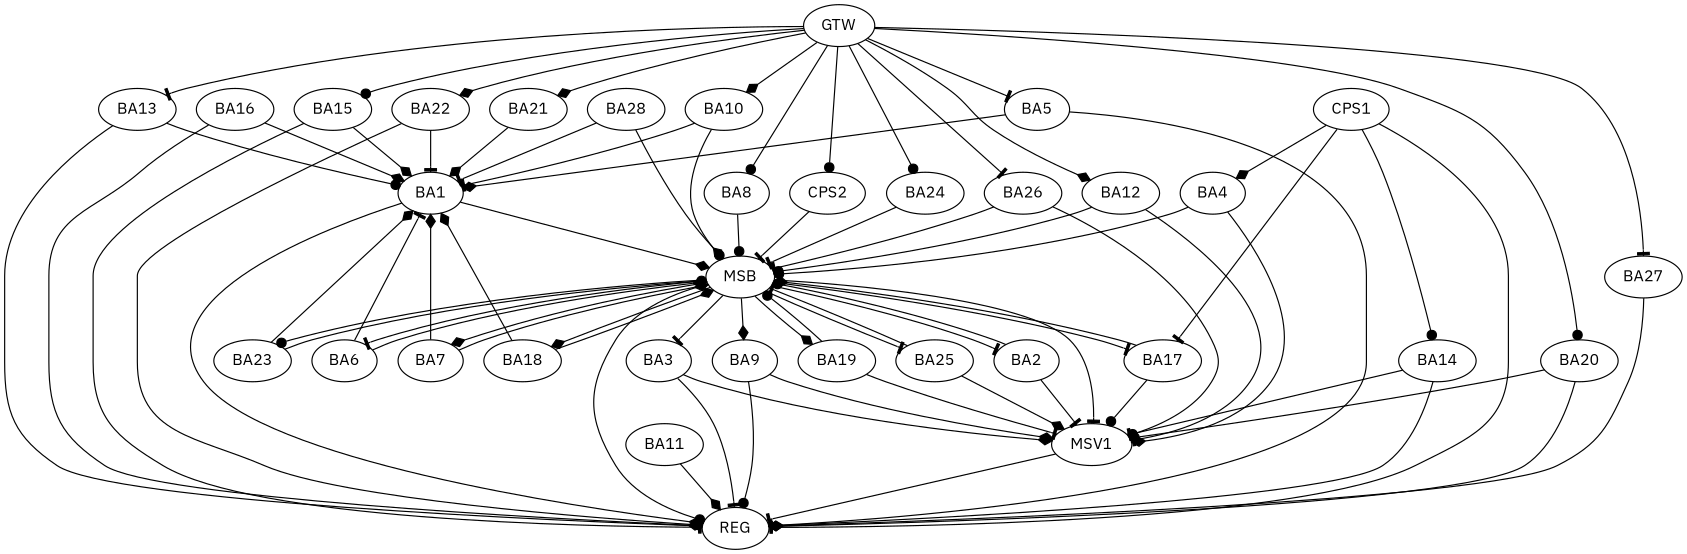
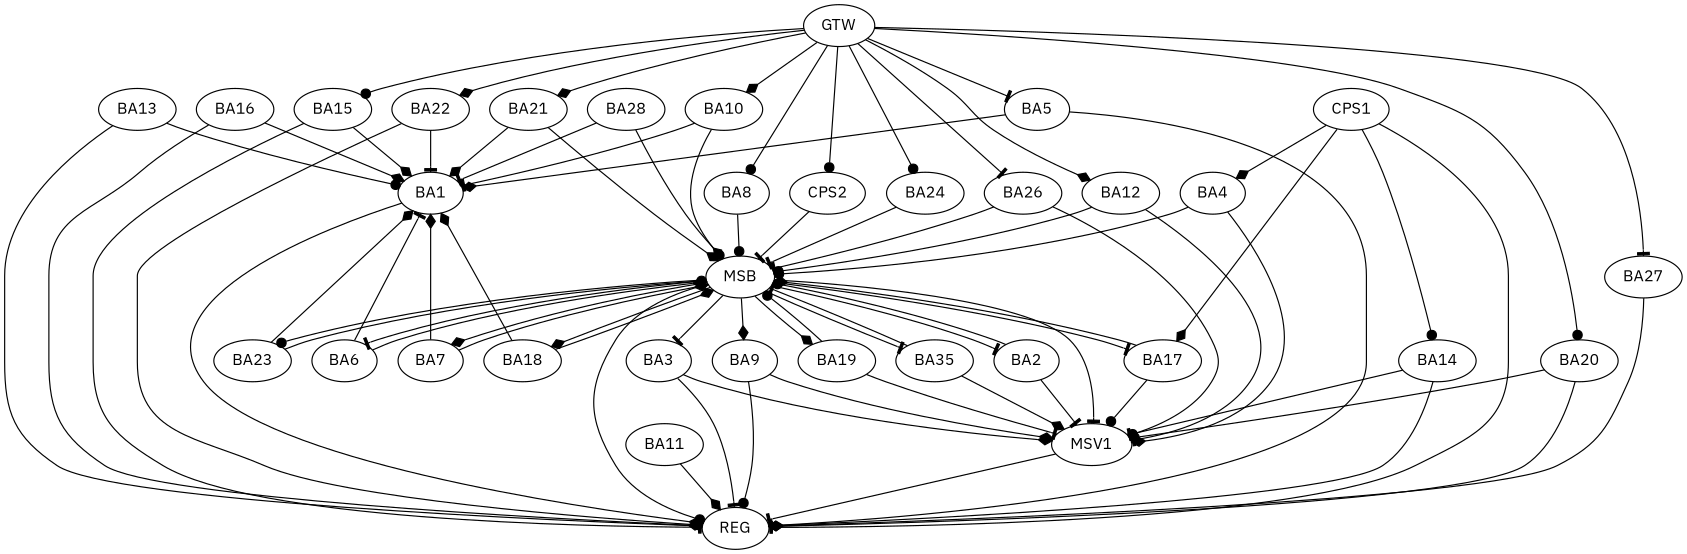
(485, 42) -> none
(578, 233) -> (626, 192)
(1259, 233) -> (1259, 233)
(935, 361) -> (935, 361)
